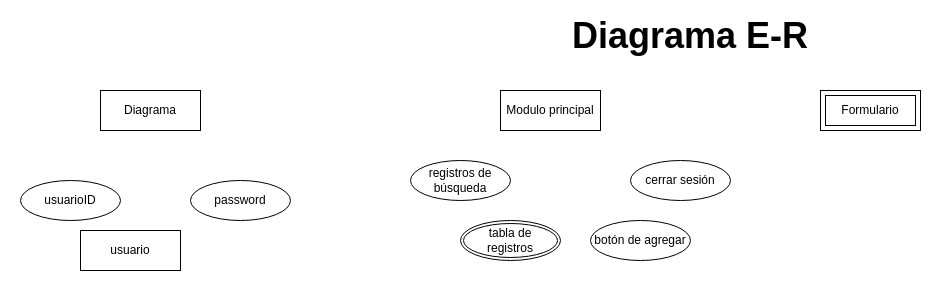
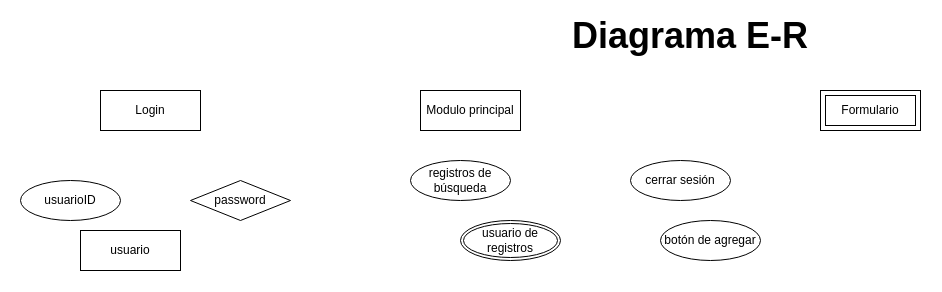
(151, 111) -> (151, 111)
(551, 111) -> (471, 111)
(241, 201) -> (241, 201)
(511, 241) -> (511, 241)
(641, 241) -> (711, 241)
